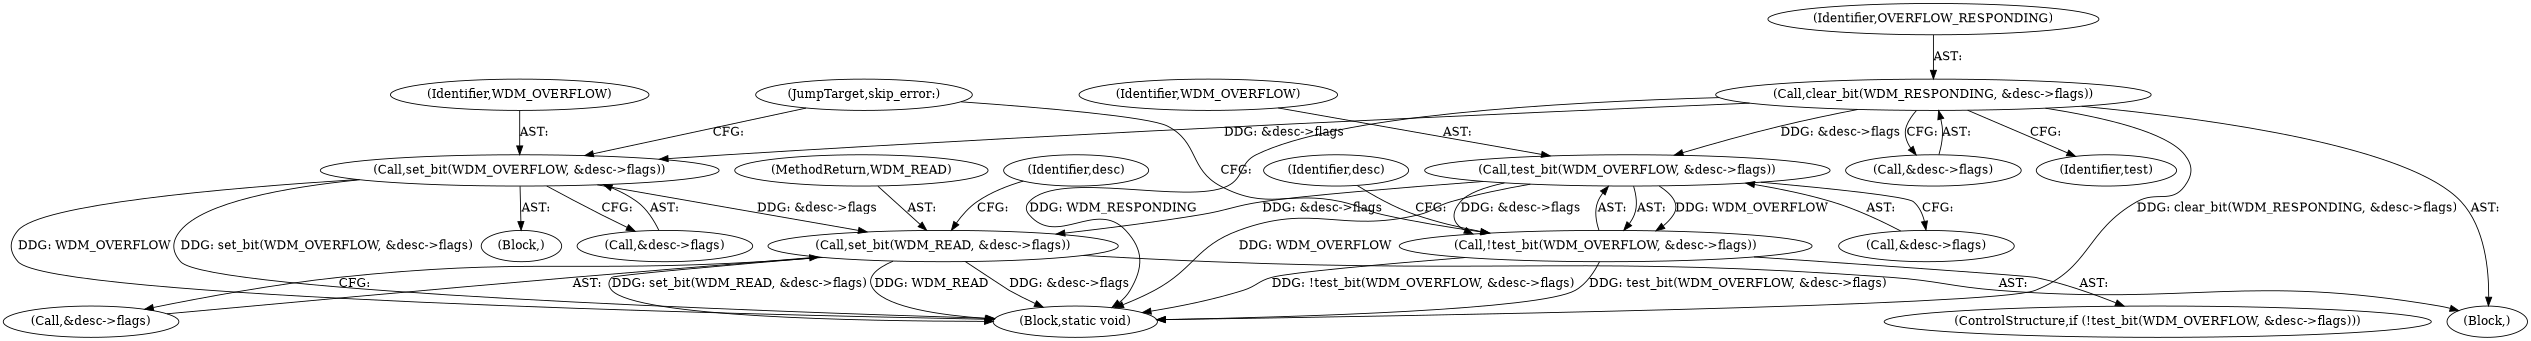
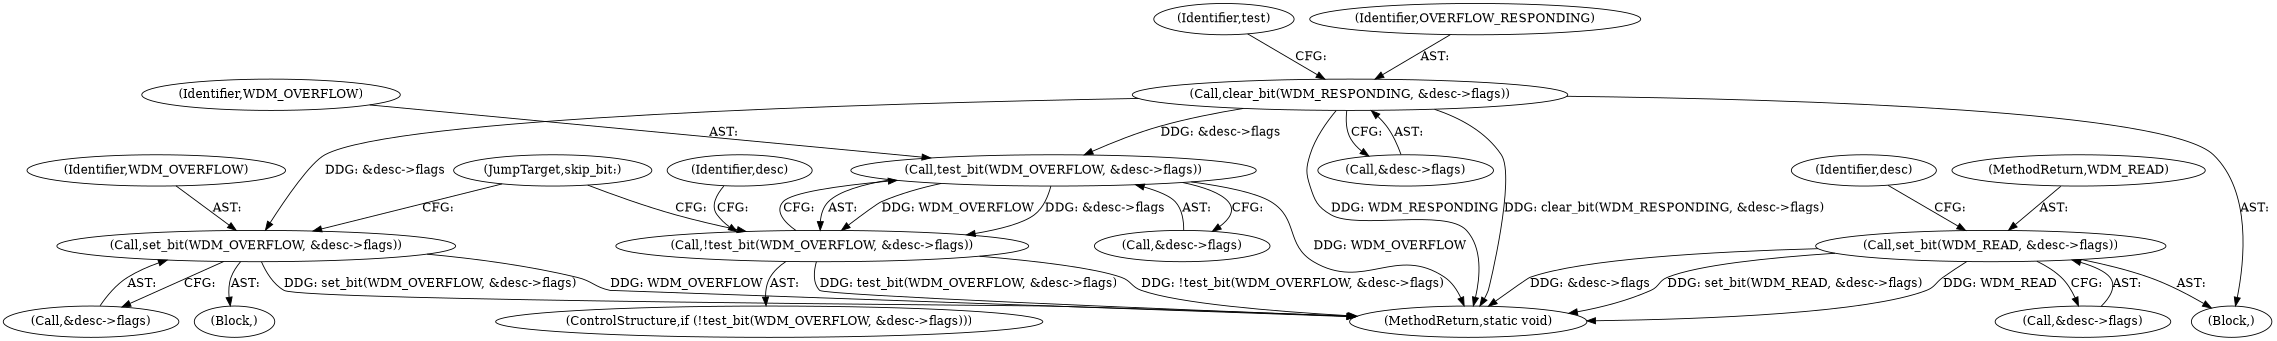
(864, 95) -> (553, 170)
(2018, 132) -> (1282, 54)
(1252, 203) -> none
(728, 208) -> none
(1614, 208) -> (801, 208)
(1075, 322) -> (1468, 322)
